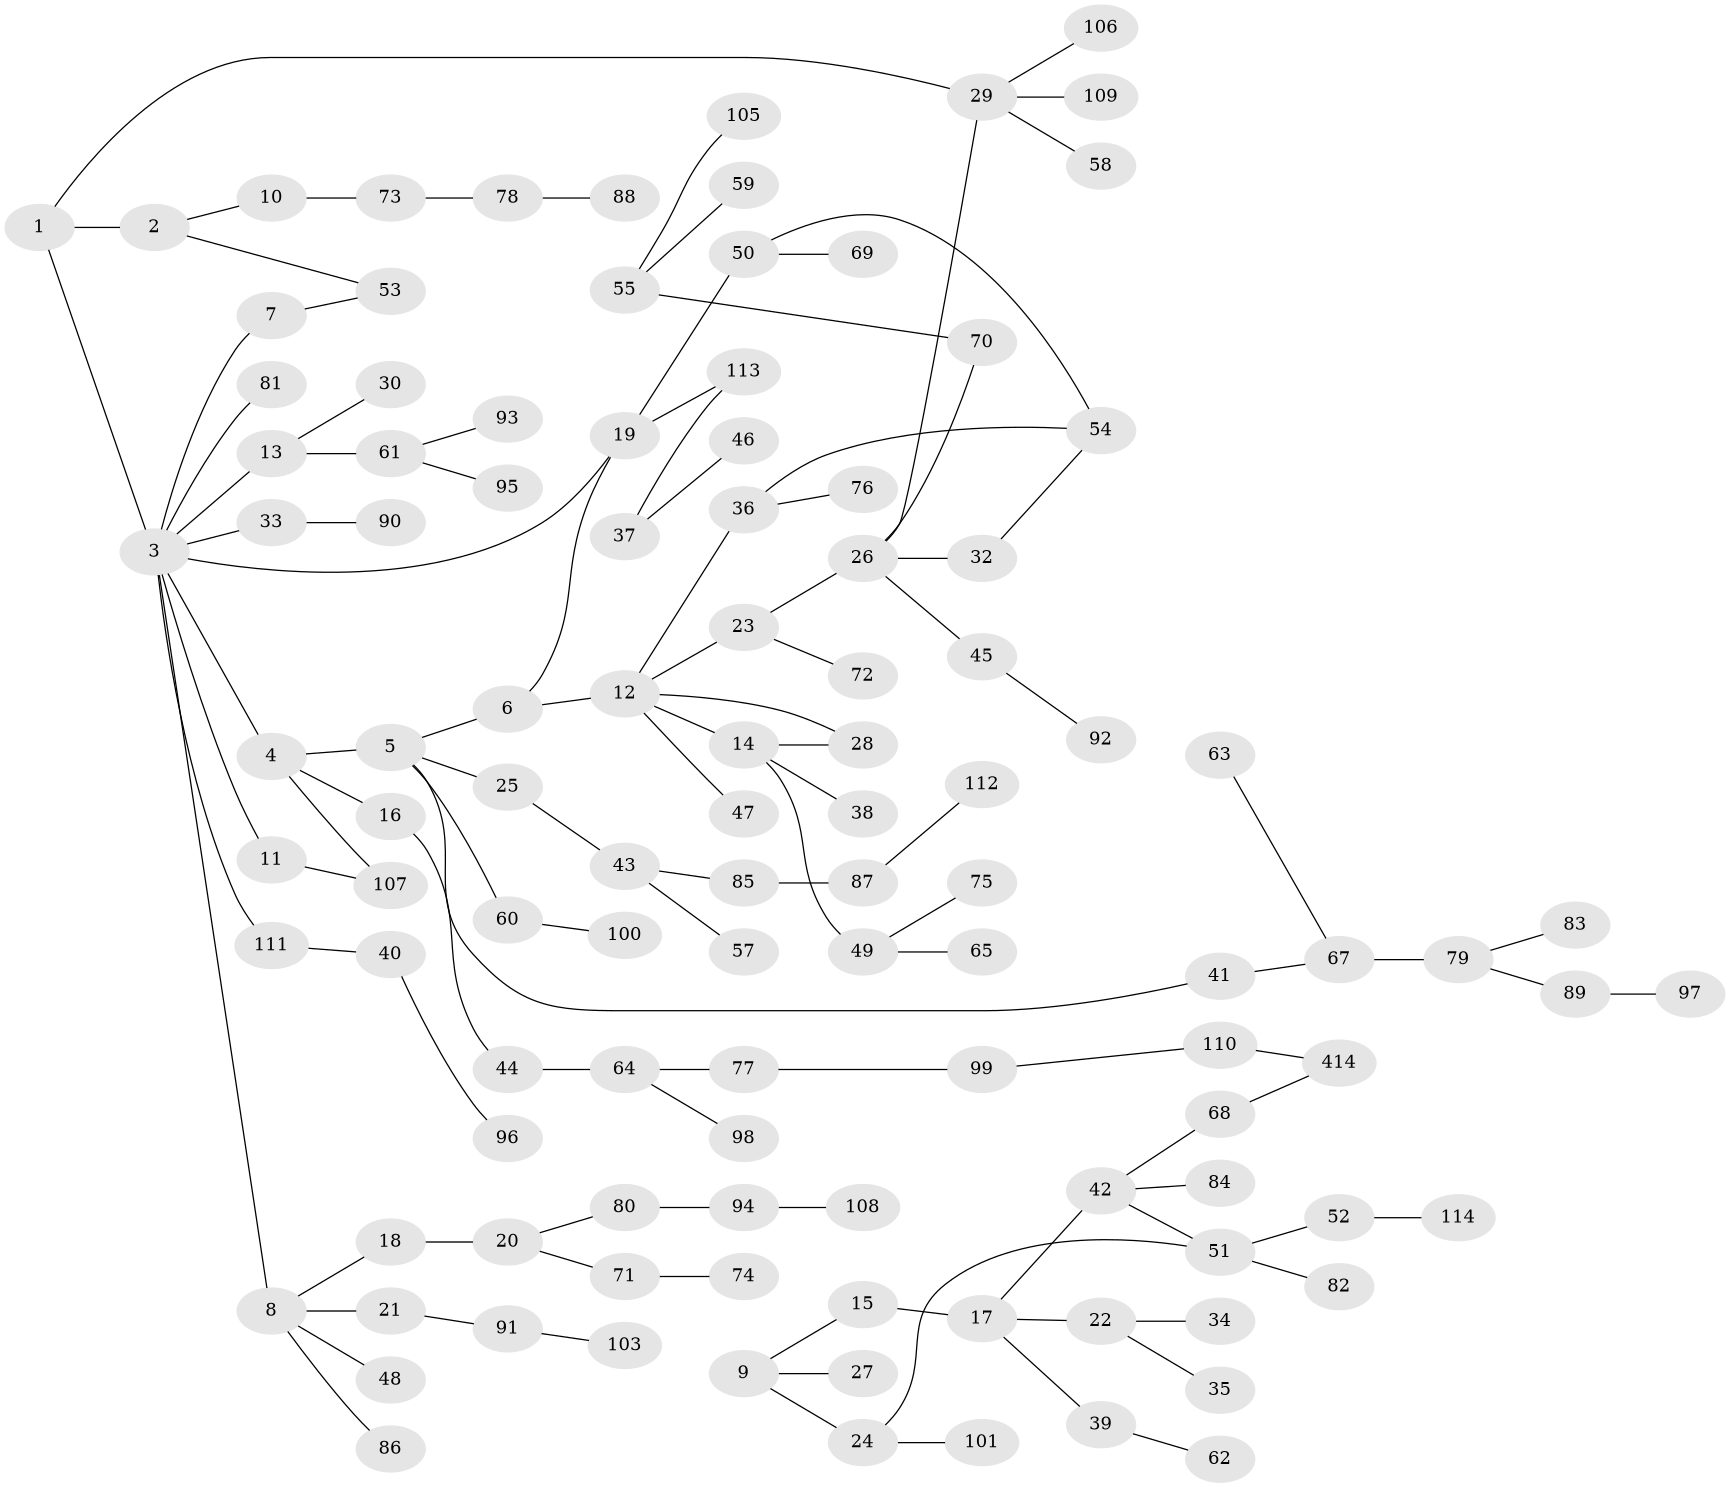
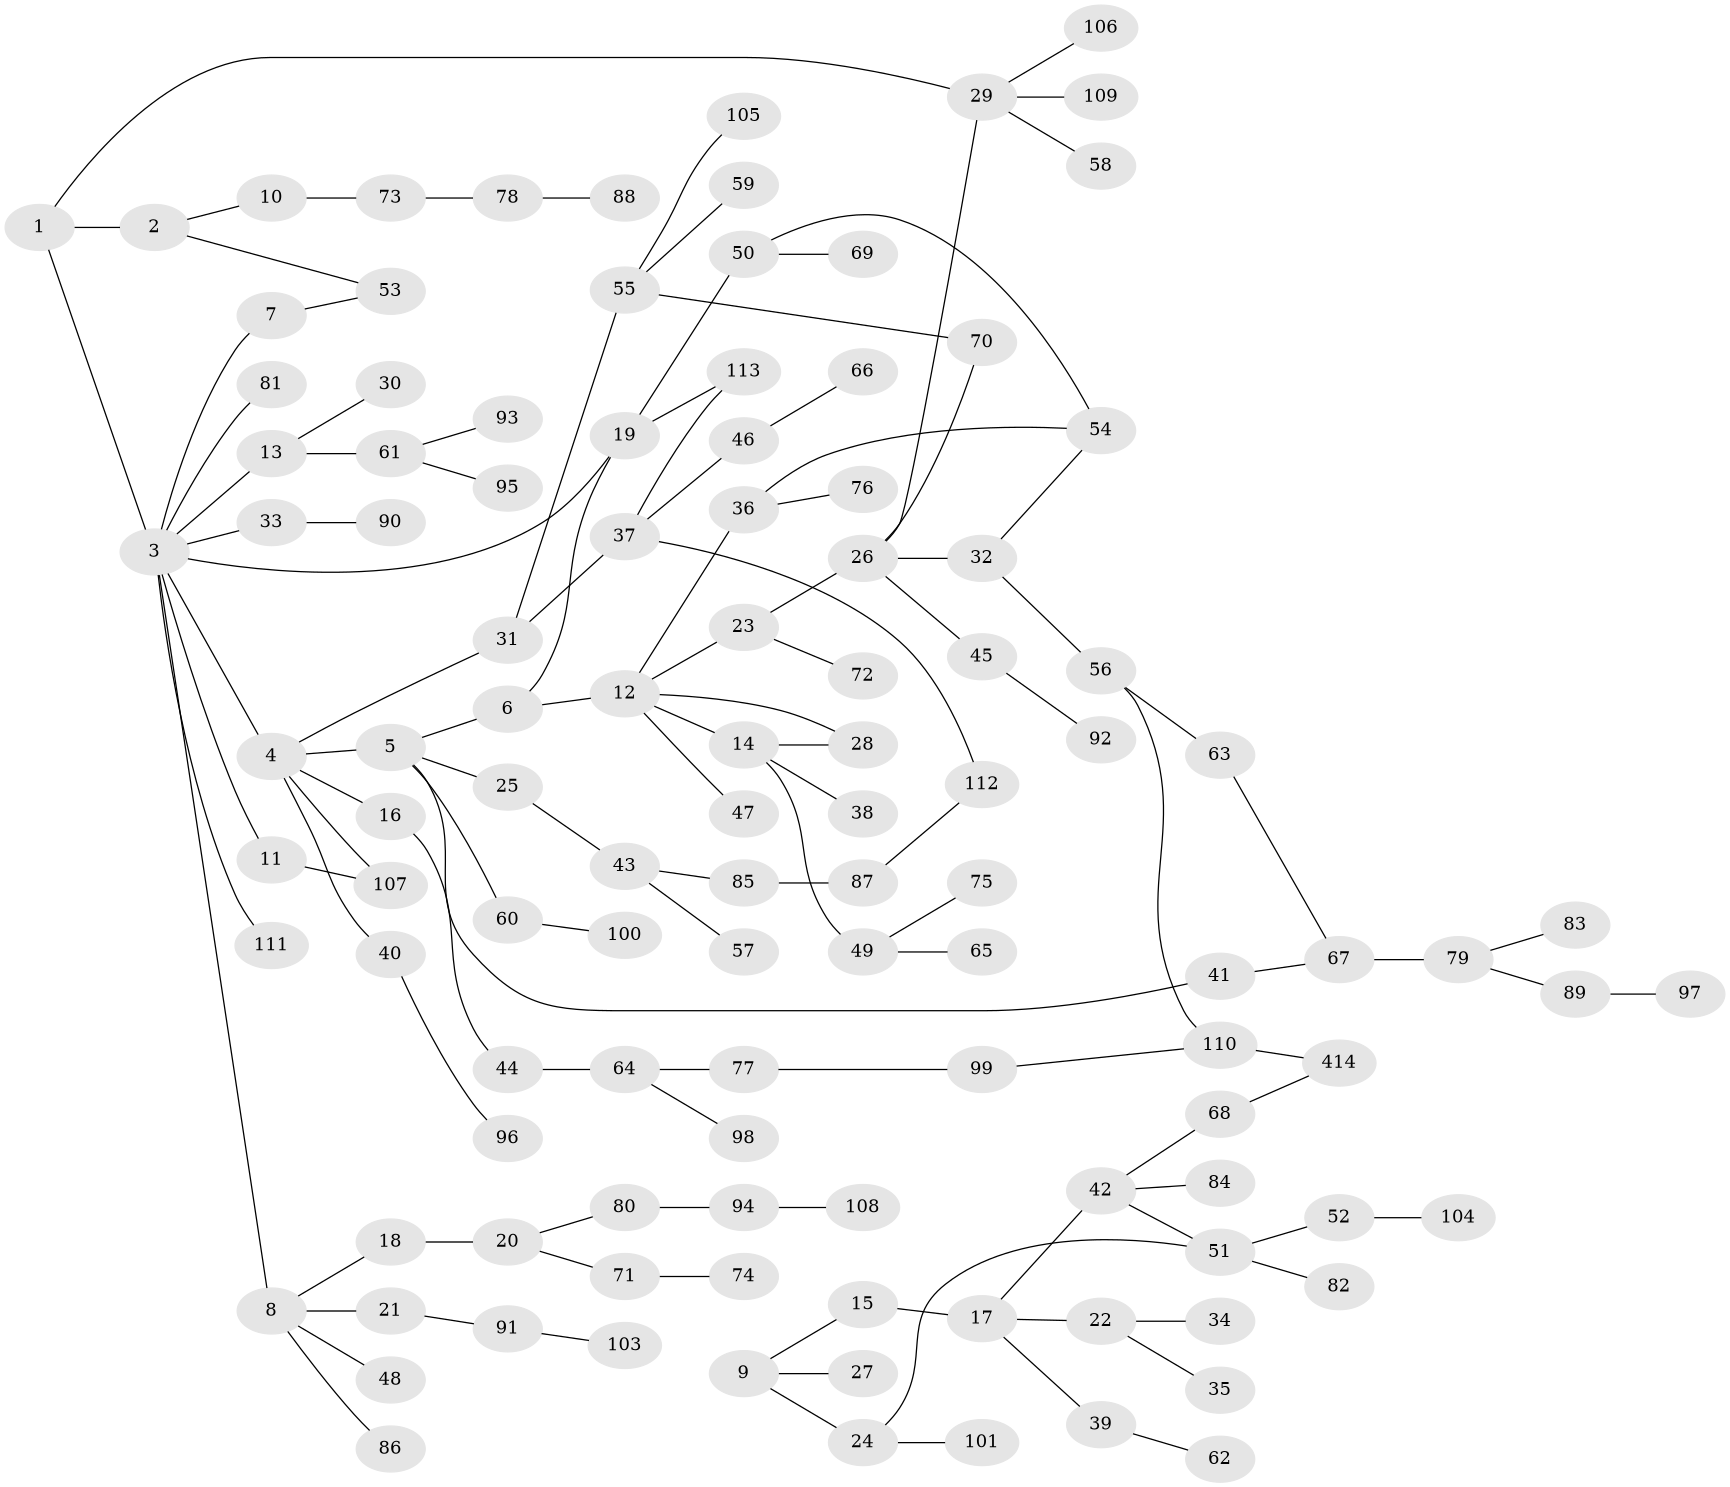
none -> (863, 372)
none -> (850, 607)
none -> (508, 640)
none -> (1101, 671)
(332, 950) -> (323, 860)
(1458, 1218) -> (1458, 1218)
